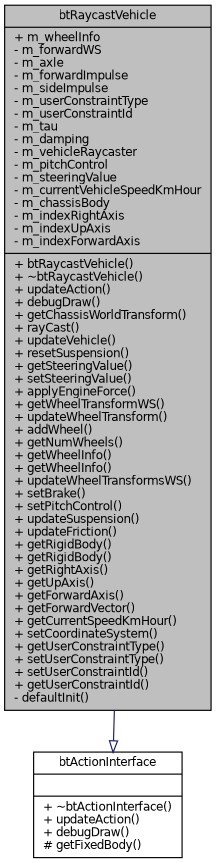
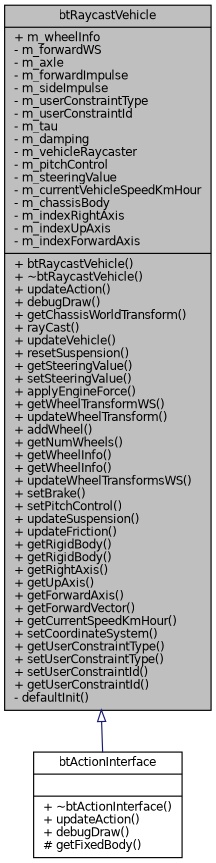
(114, 725) -> (102, 737)
